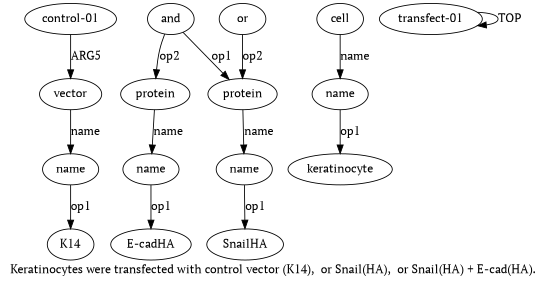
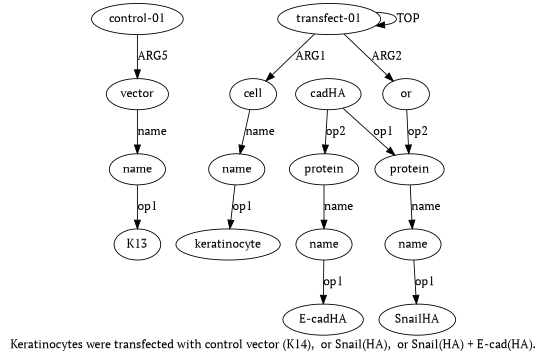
(171, 19) -> (328, 94)
none -> (293, 54)
none -> (365, 54)
(71, 244) -> (137, 244)
